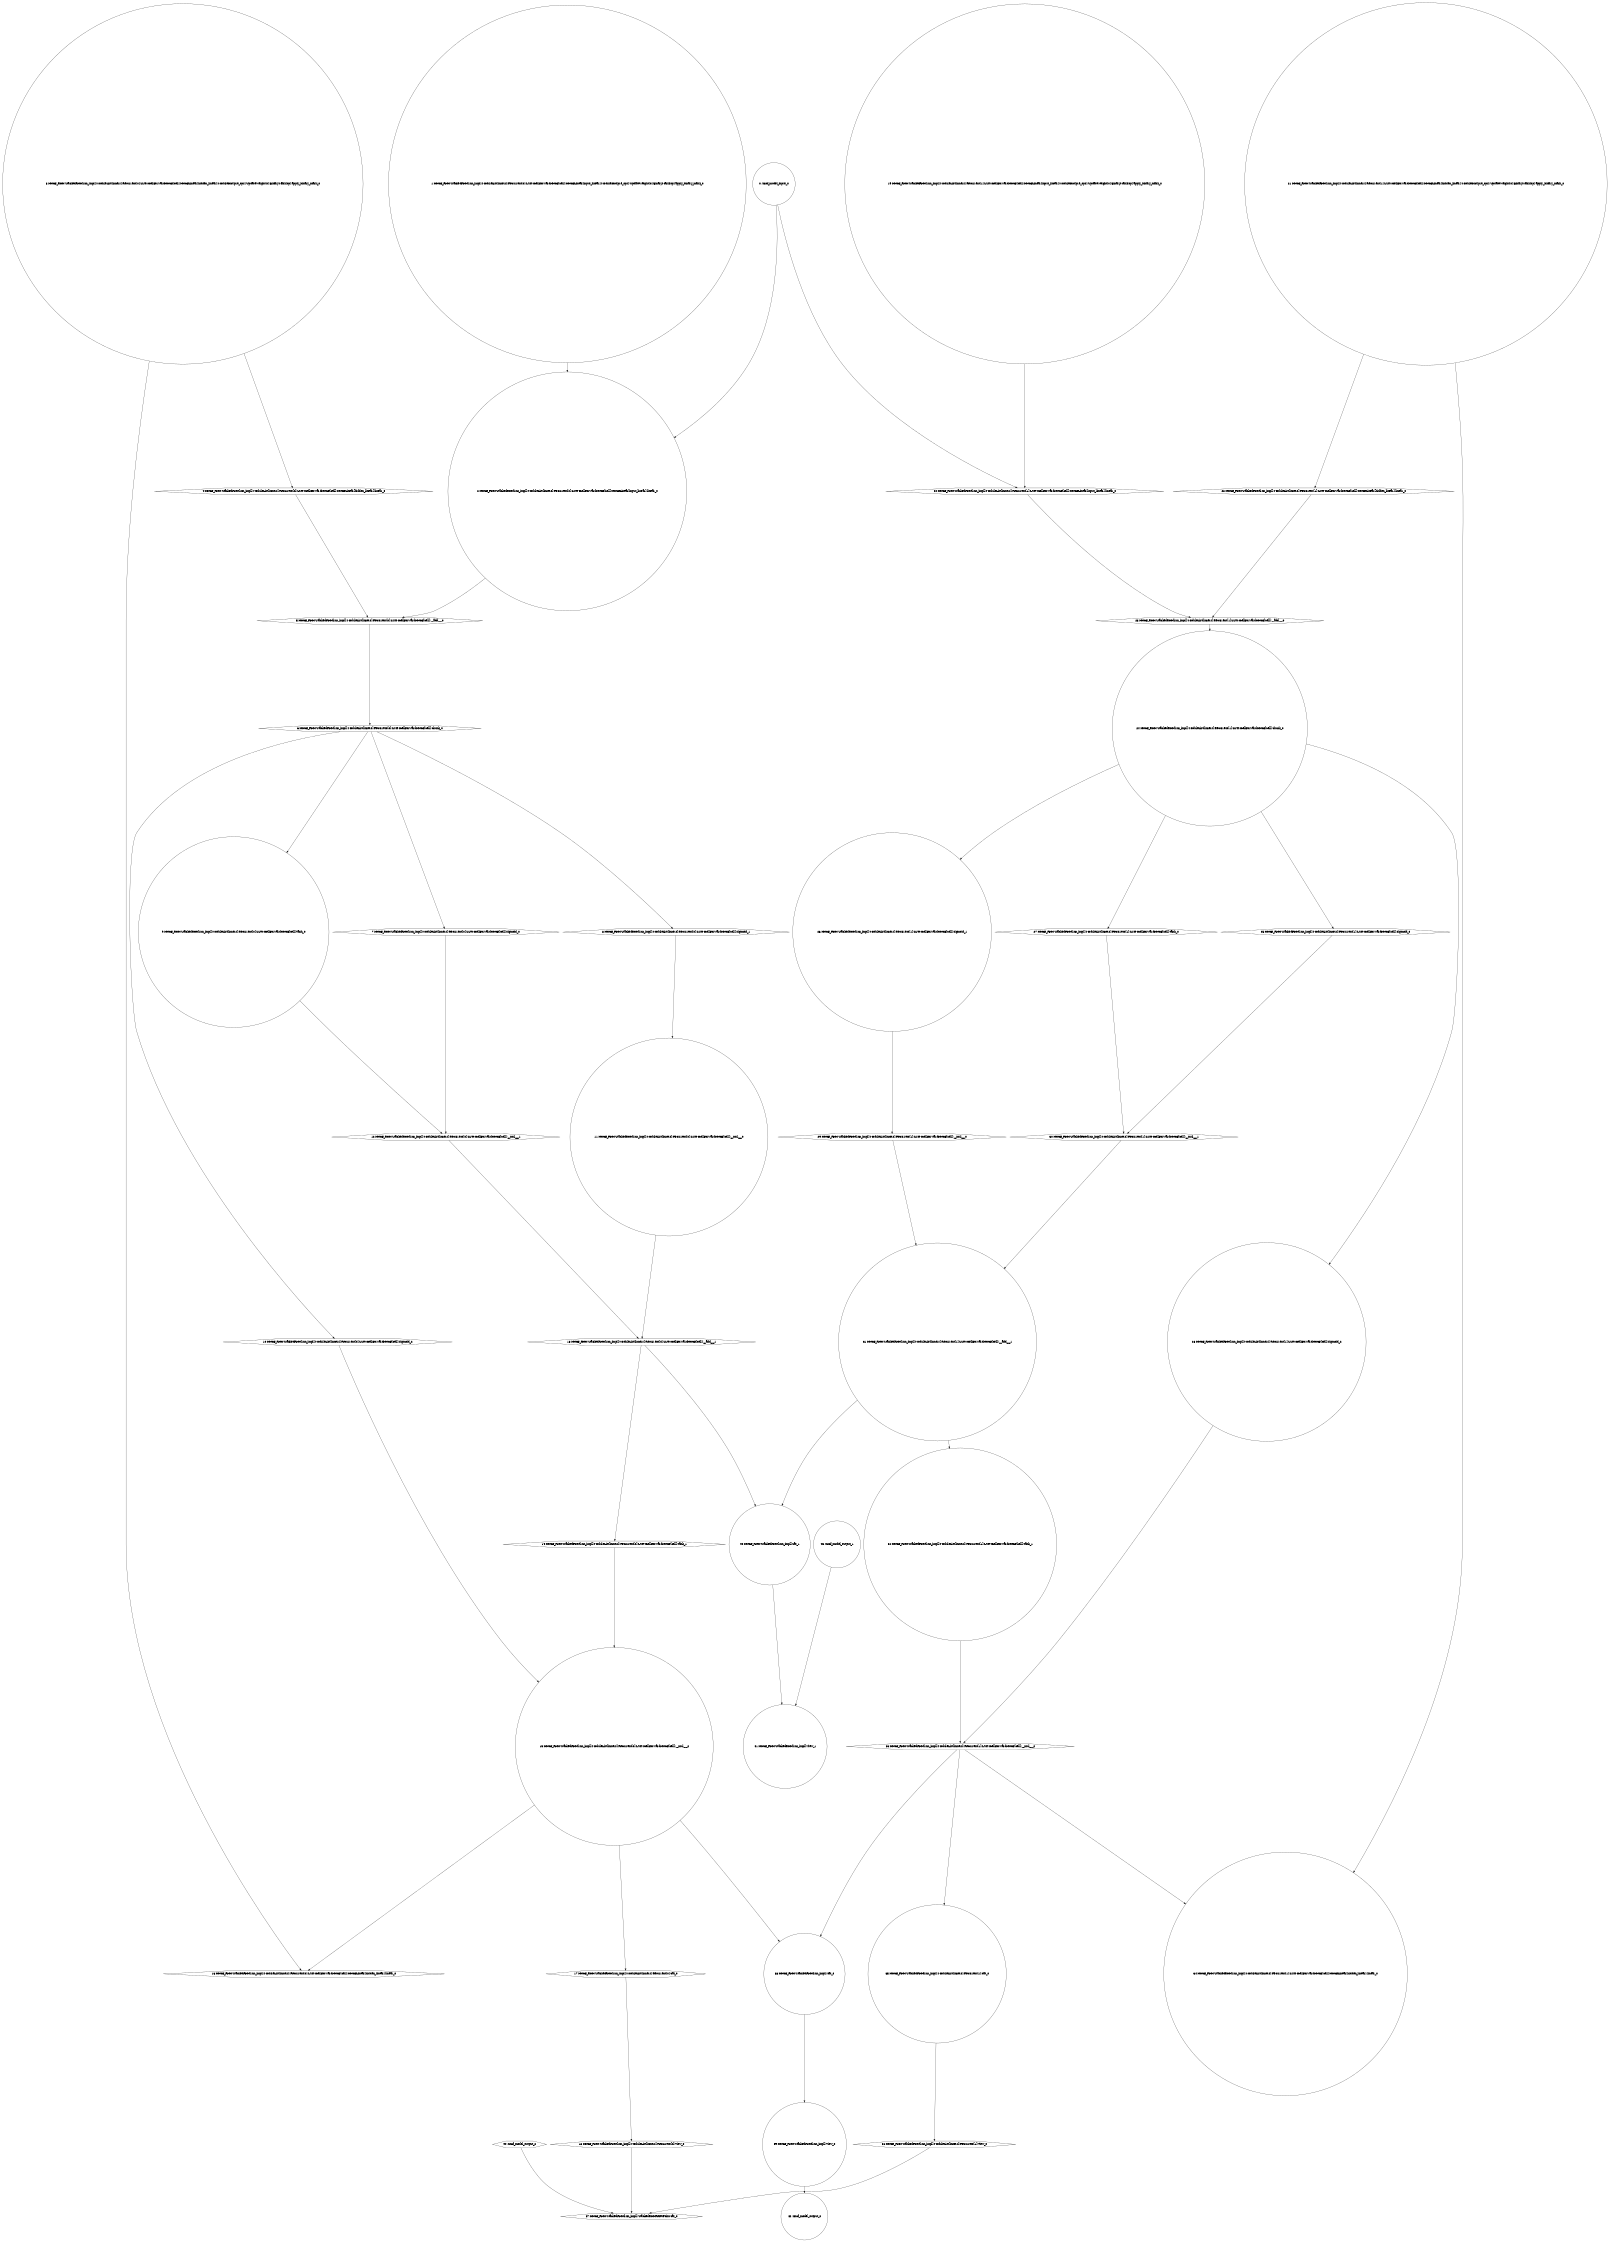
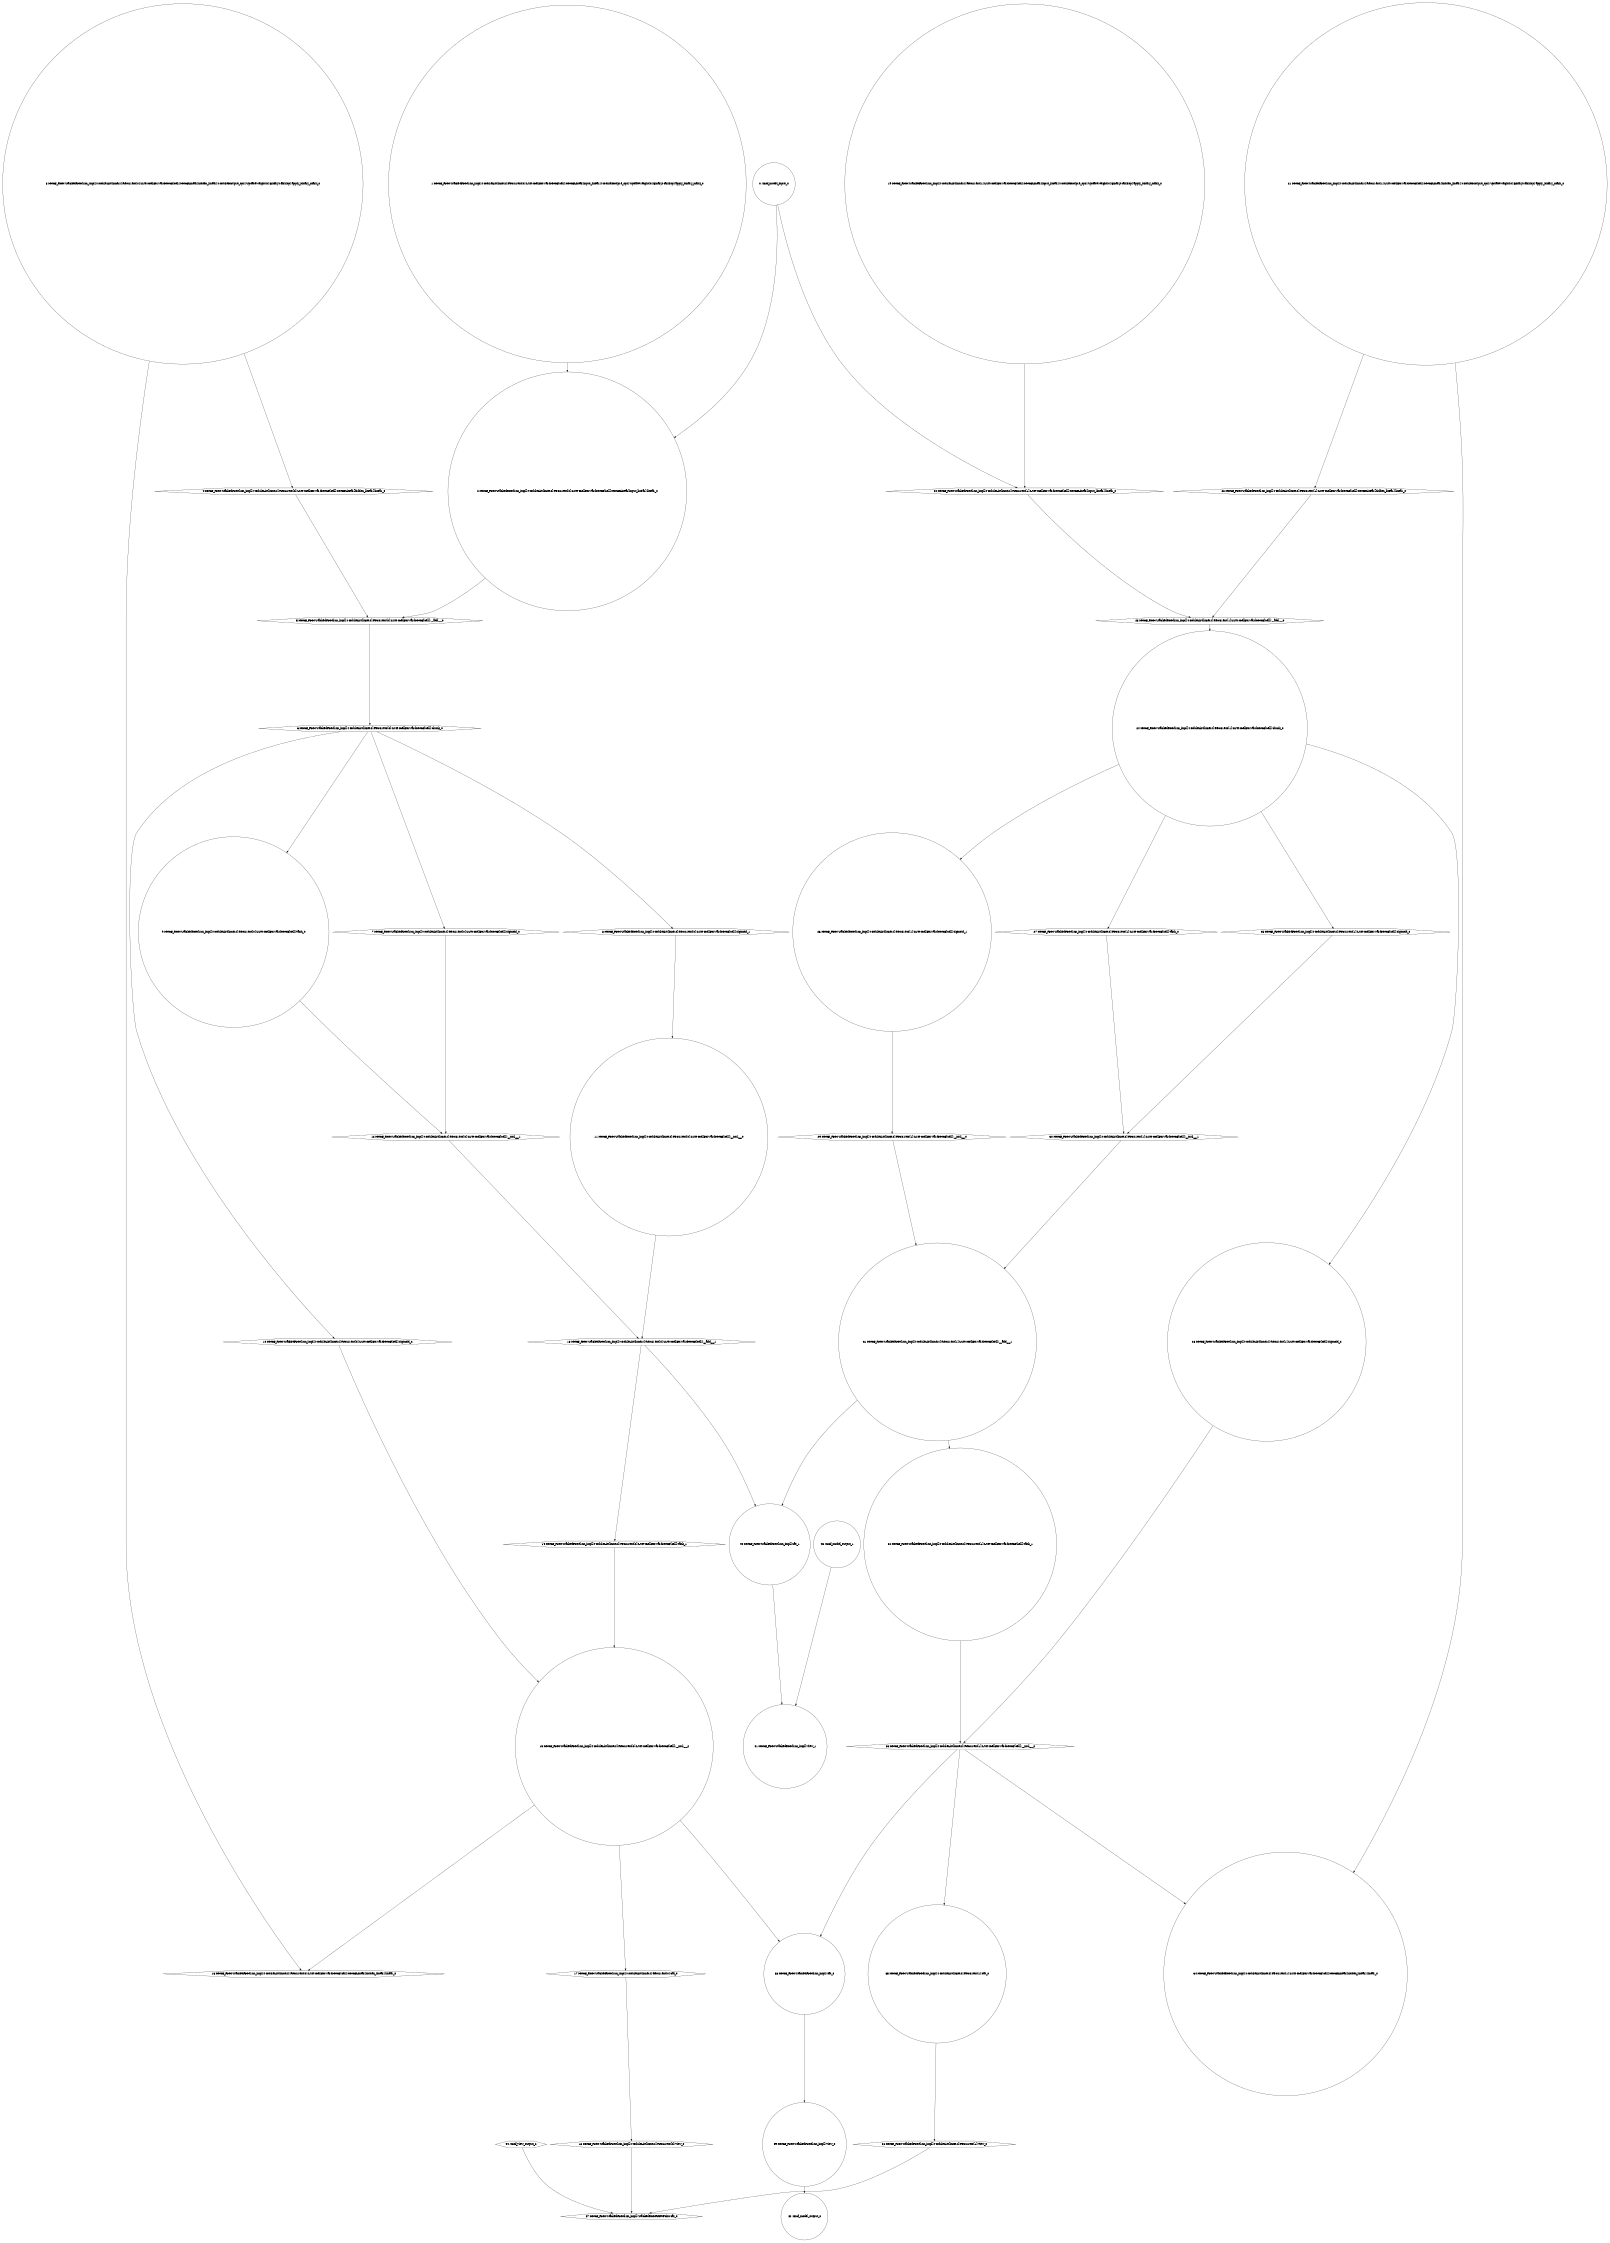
(520, 2144) -> (521, 2144)
